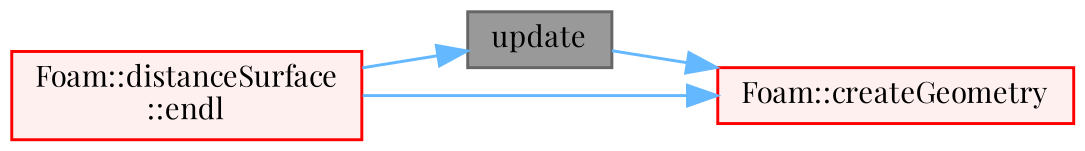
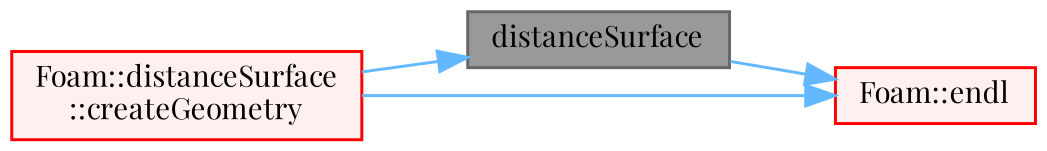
(540, 40) -> (599, 40)
(187, 96) -> (187, 96)
(896, 96) -> (935, 96)
